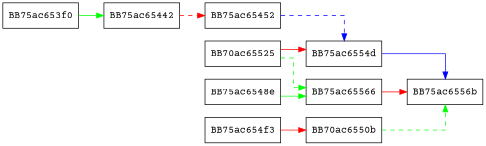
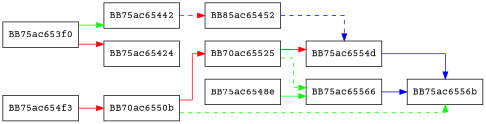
(243, 16) -> (243, 16)
none -> (142, 54)
none -> (192, 80)
(391, 92) -> (391, 92)
